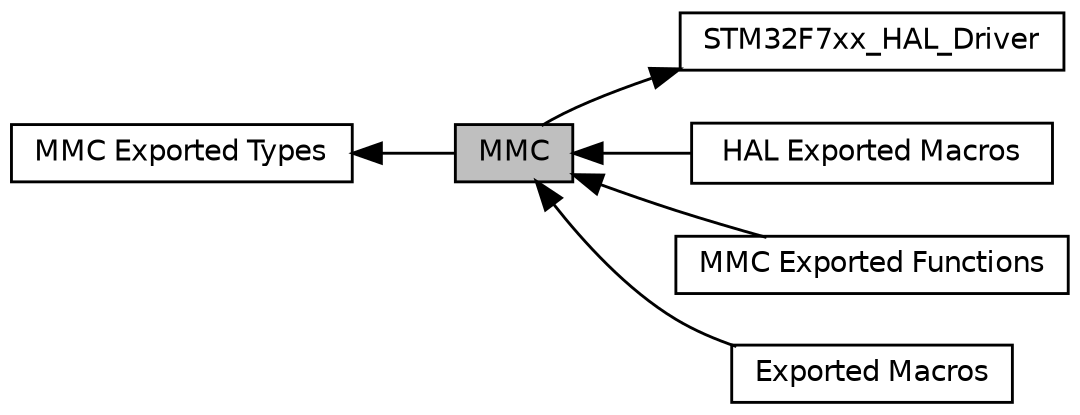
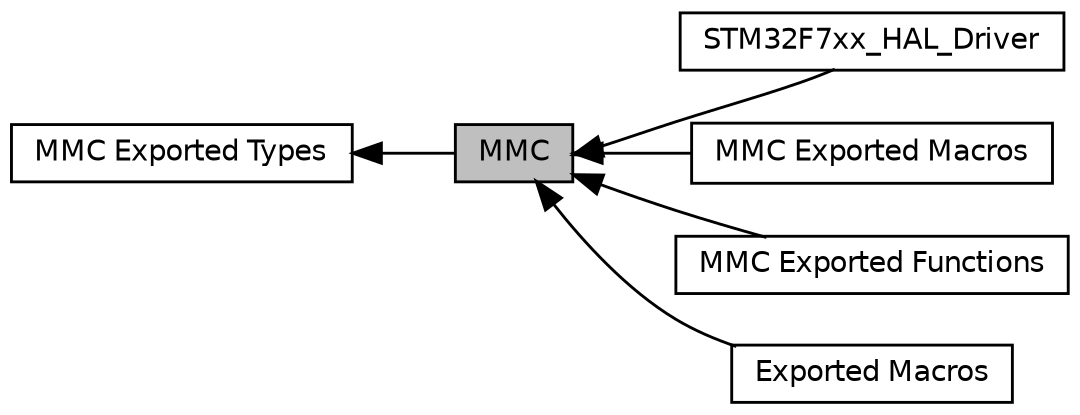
(595, 99) -> (718, 109)
(872, 153) -> (872, 153)
